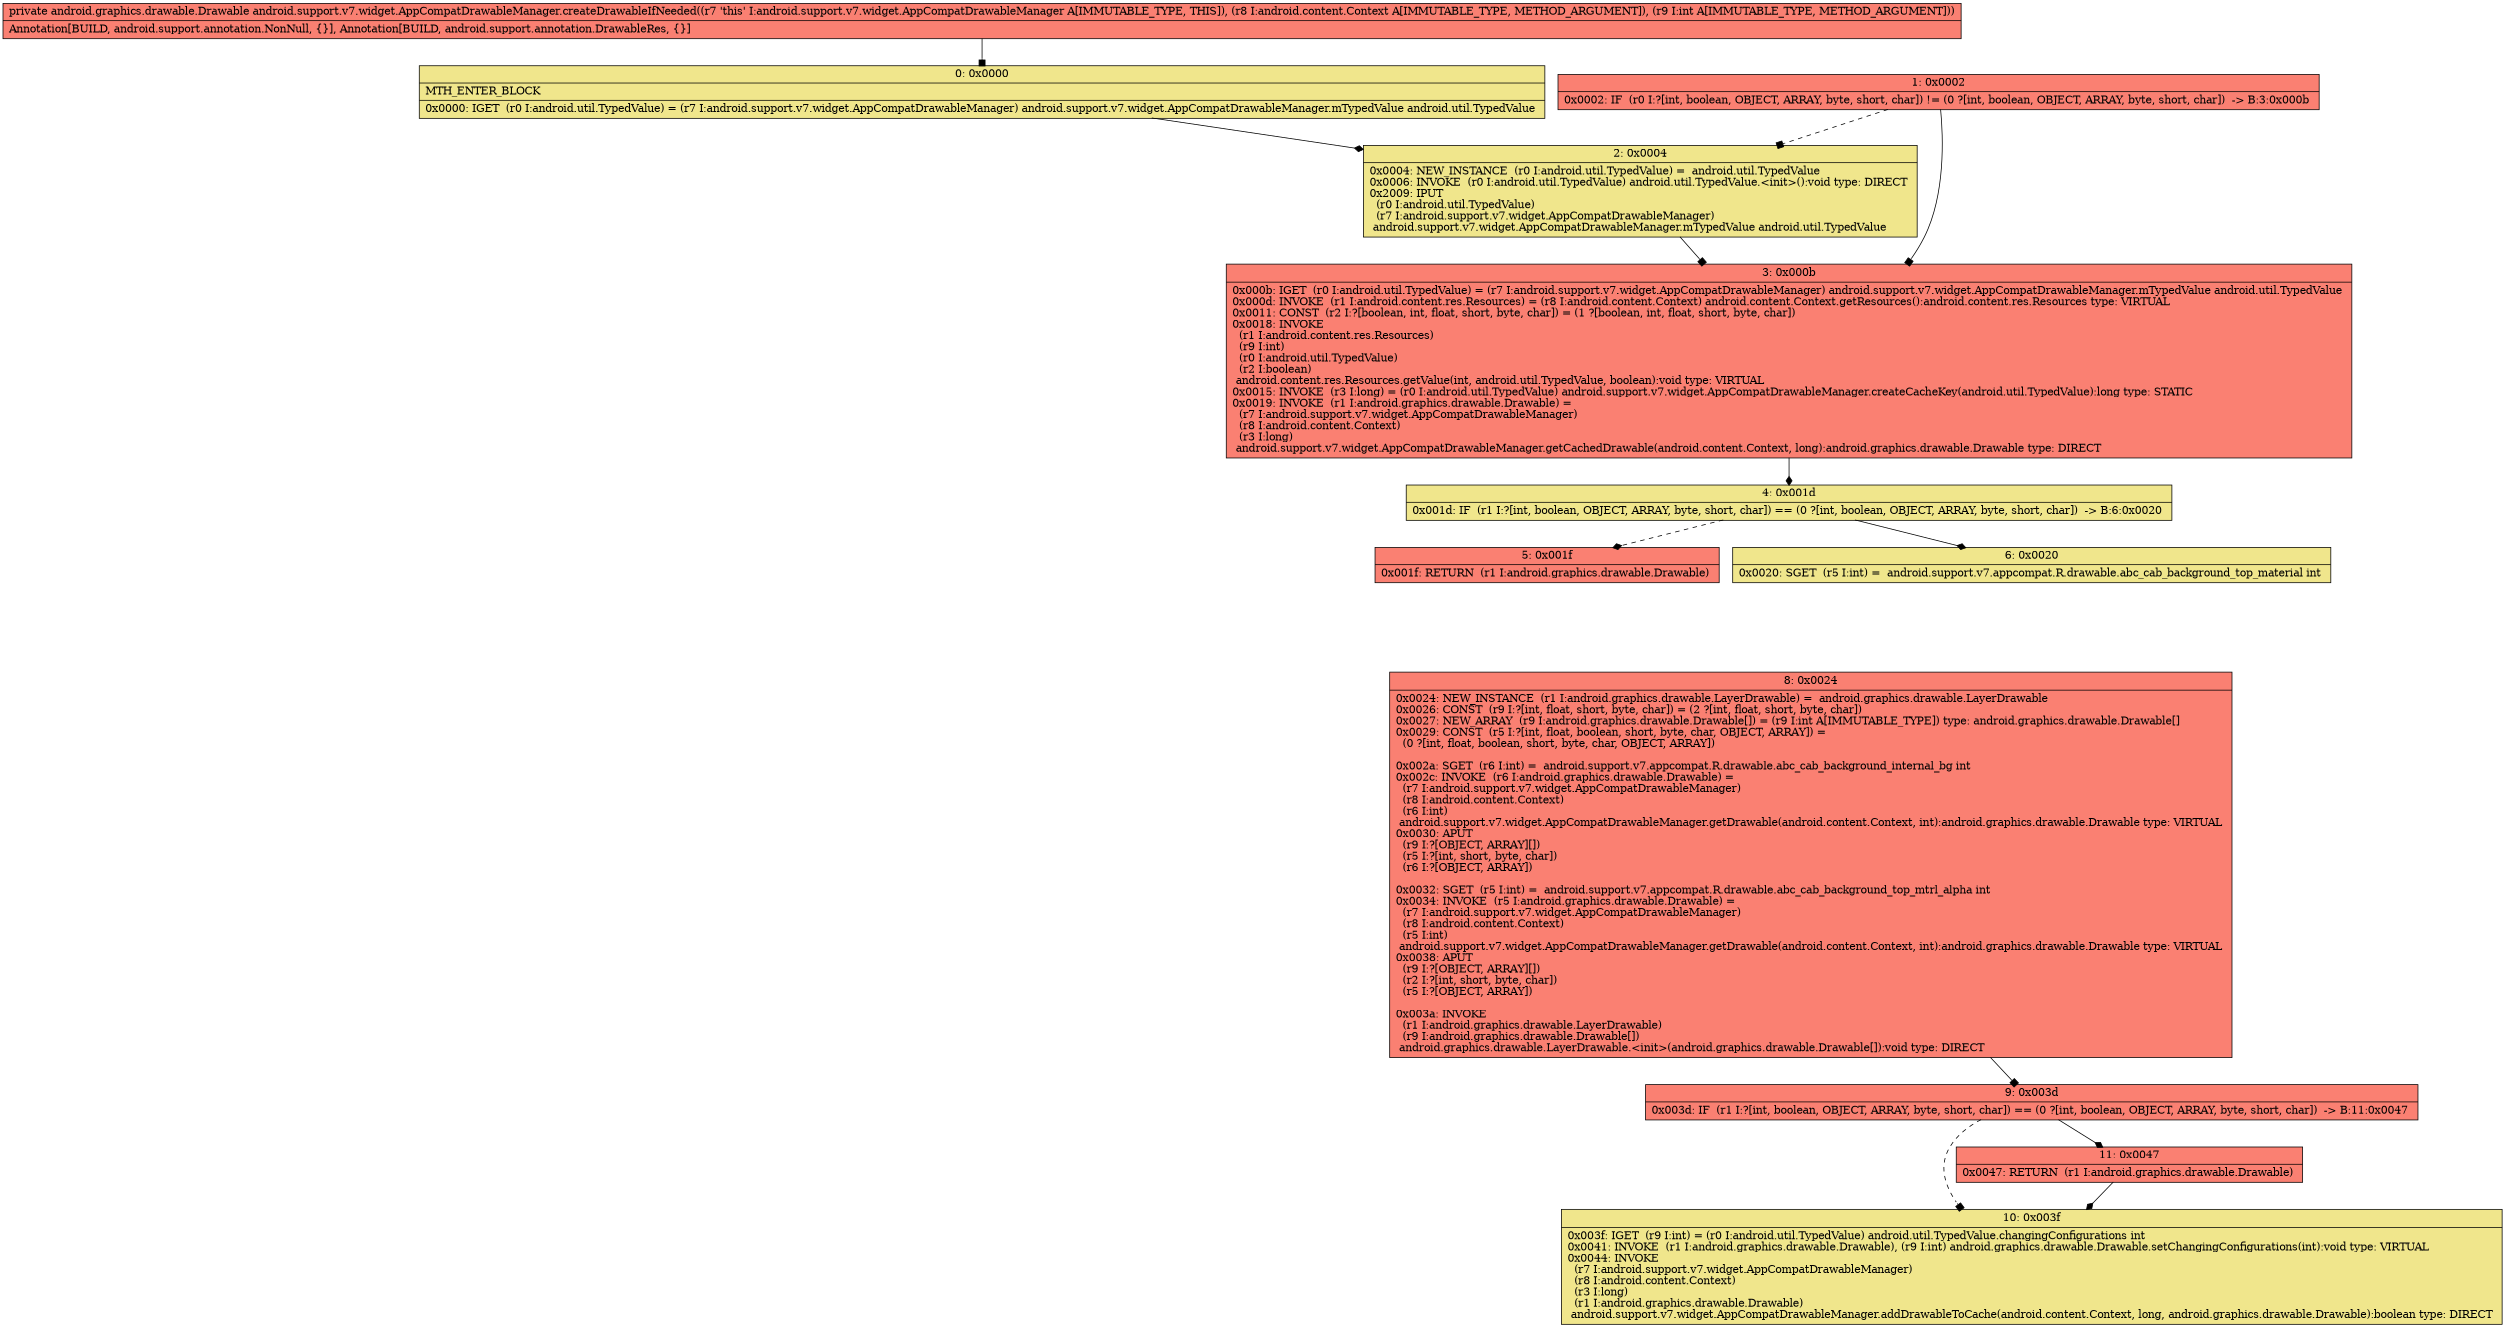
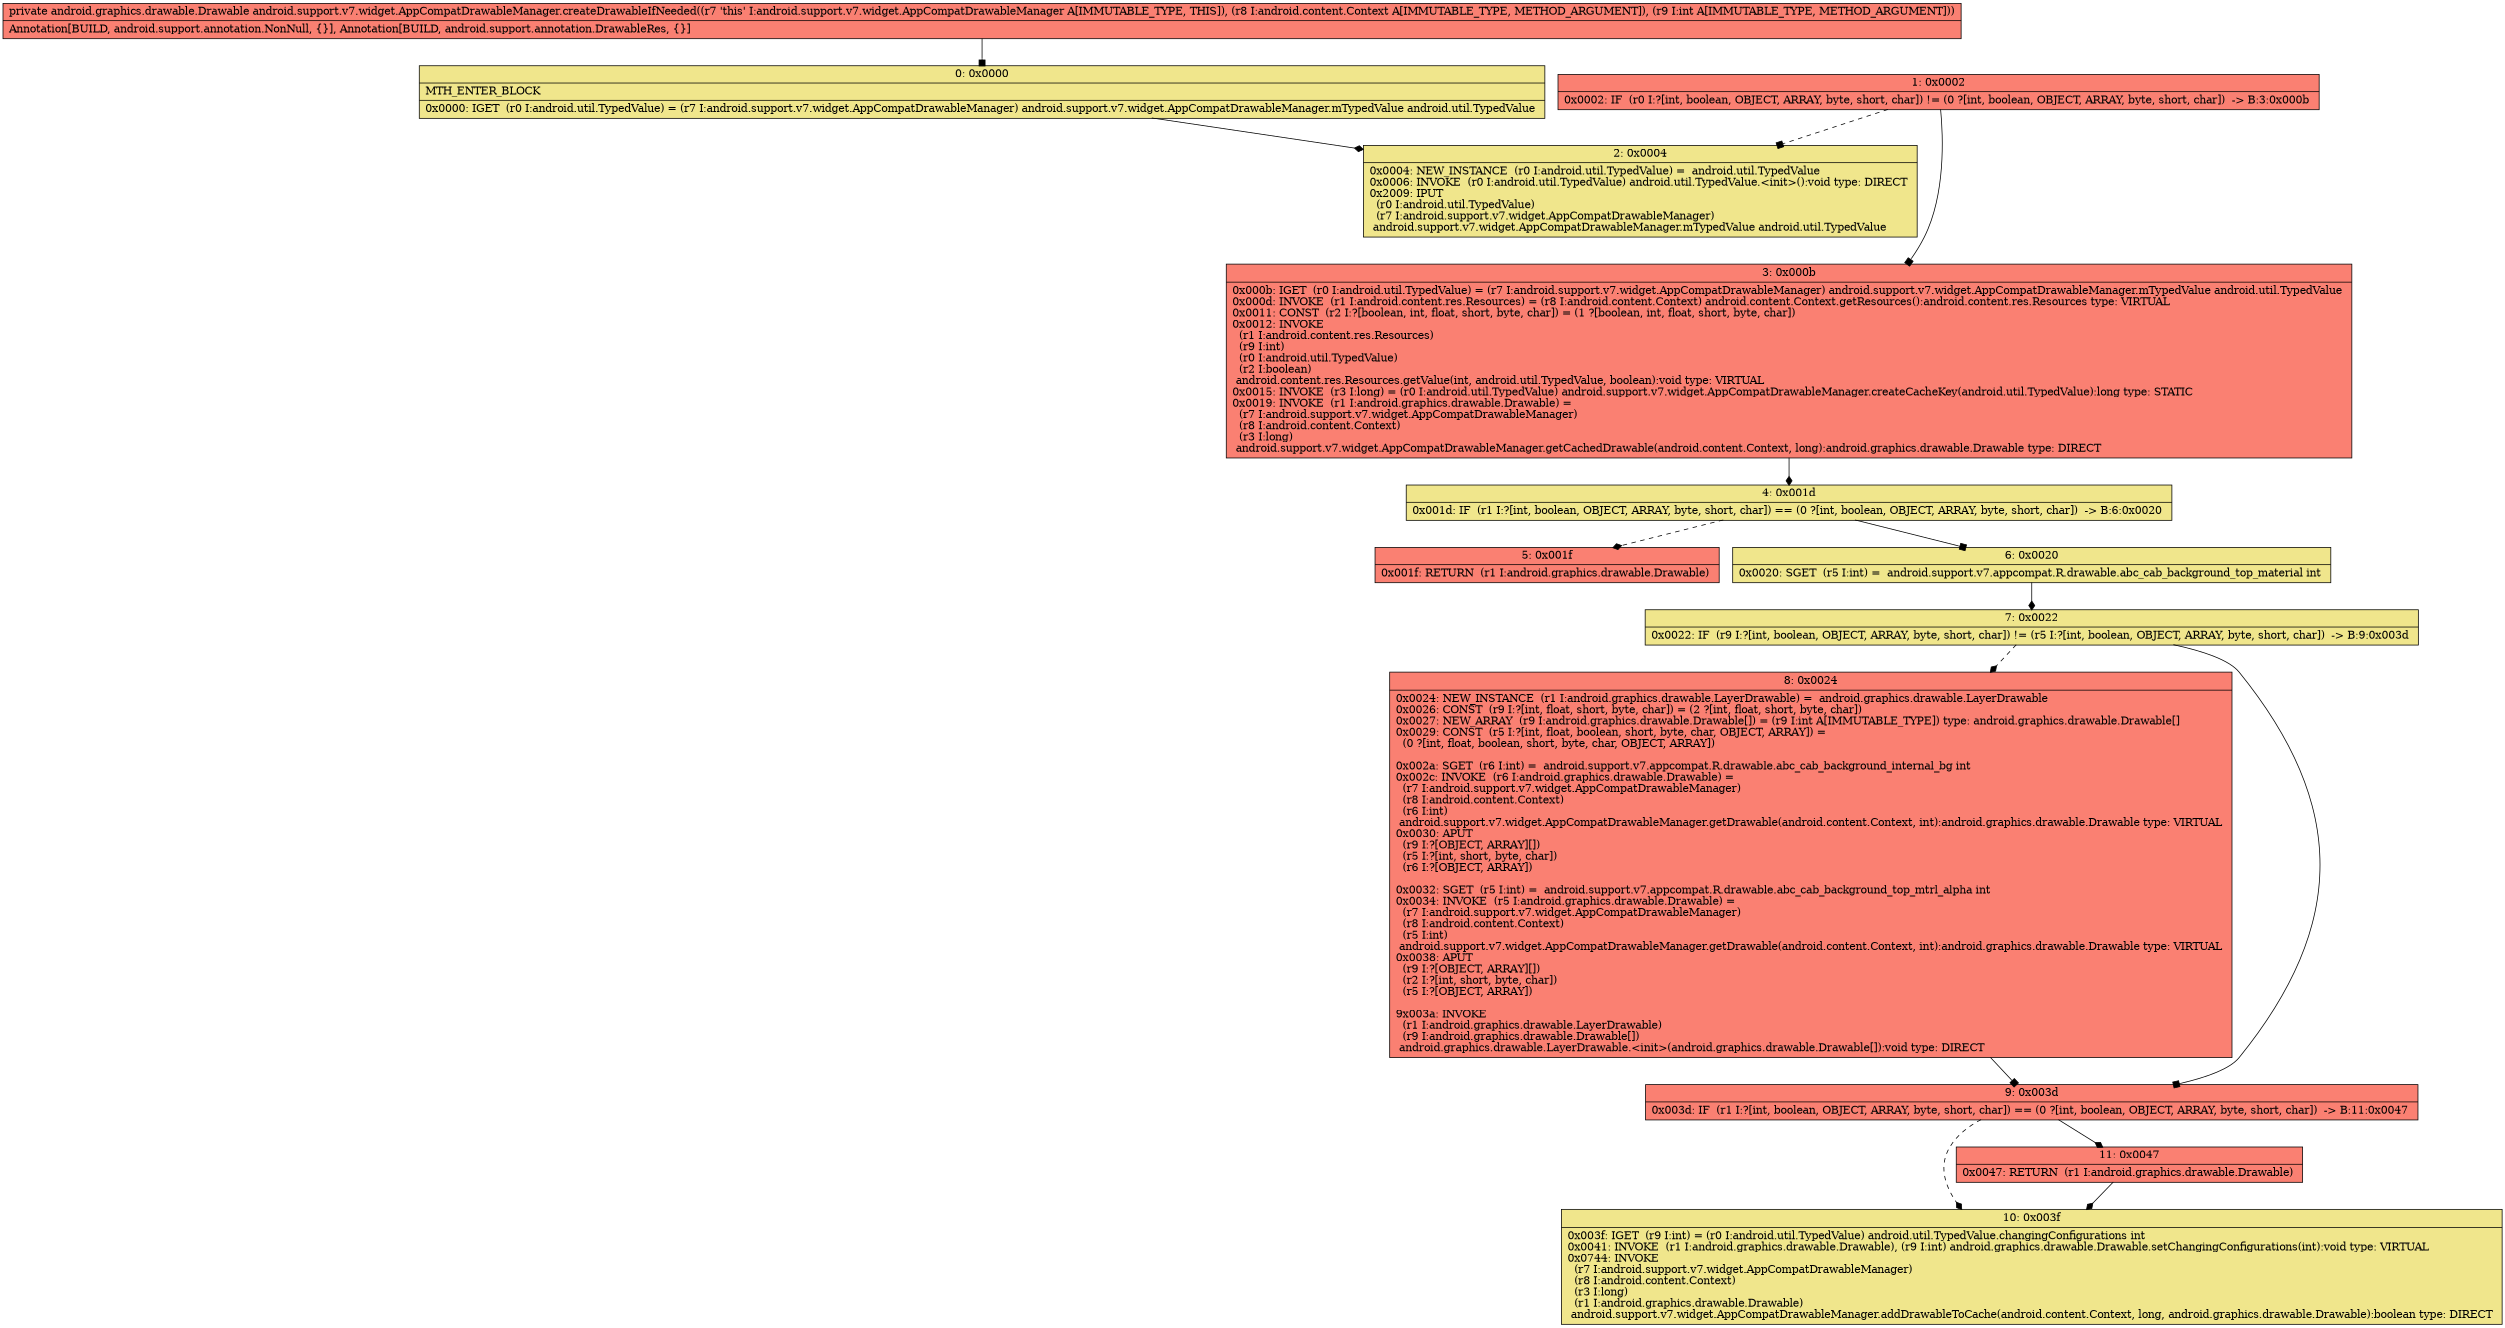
(1689, 248) -> none
(1281, 325) -> (1281, 325)
(1907, 533) -> (1907, 533)
none -> (2032, 627)
(1445, 1014) -> (1445, 1014)
(1946, 1155) -> (1946, 1155)
(1617, 1259) -> (1617, 1259)
